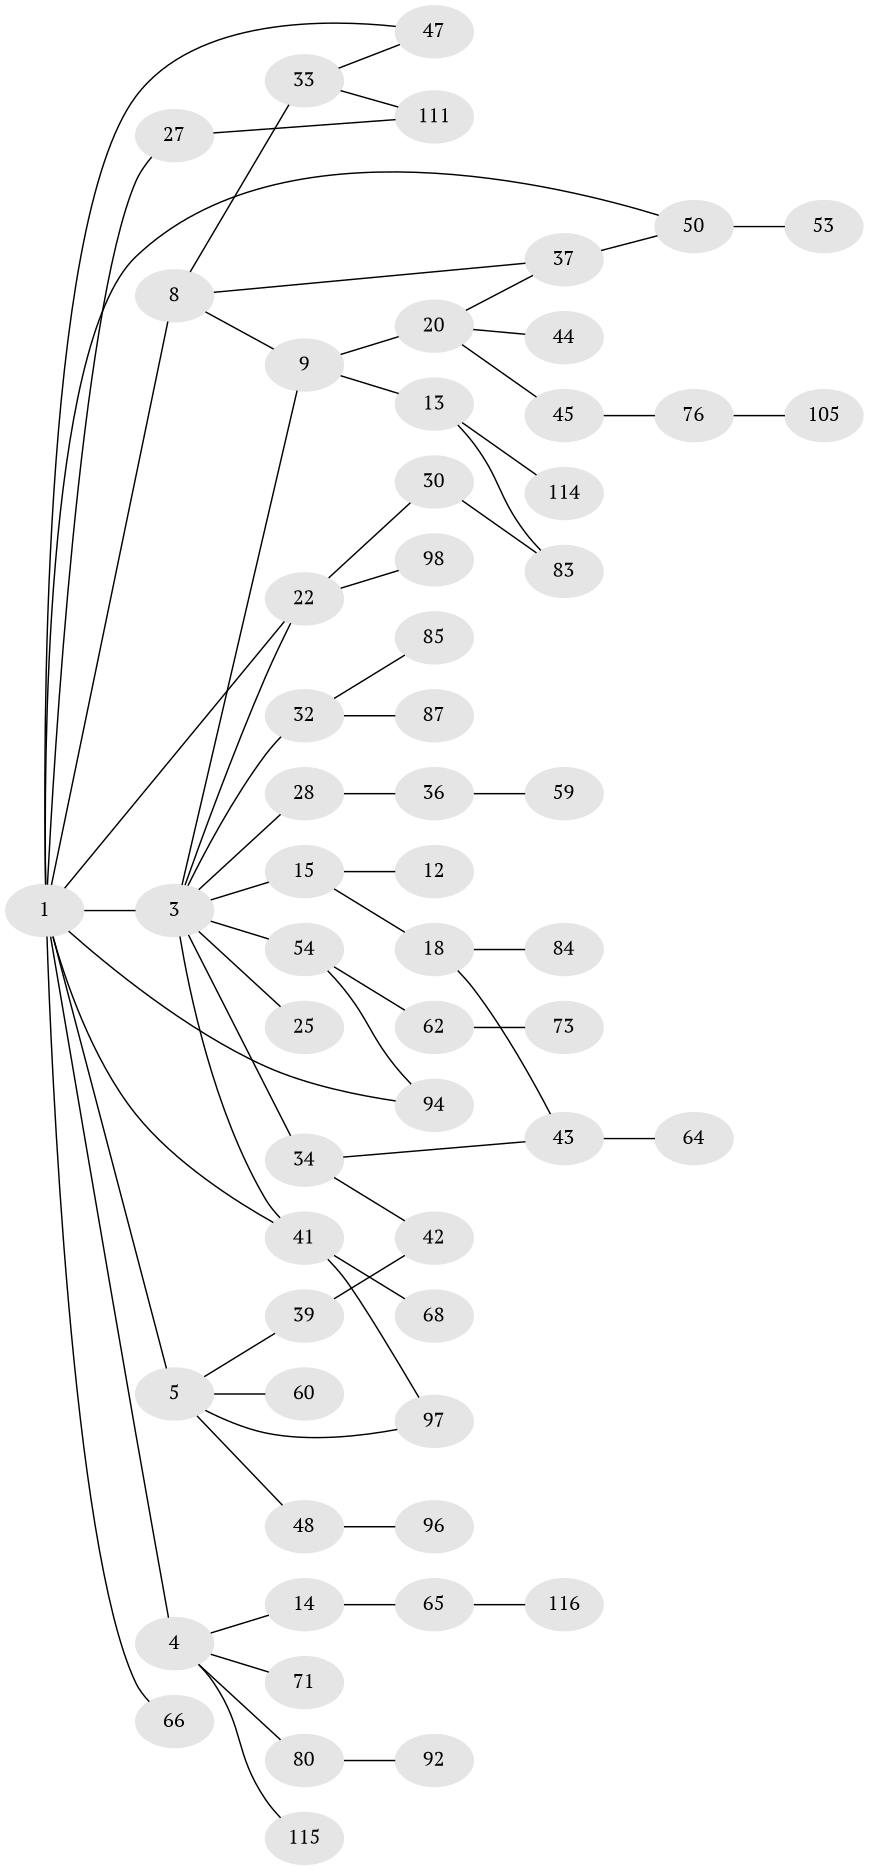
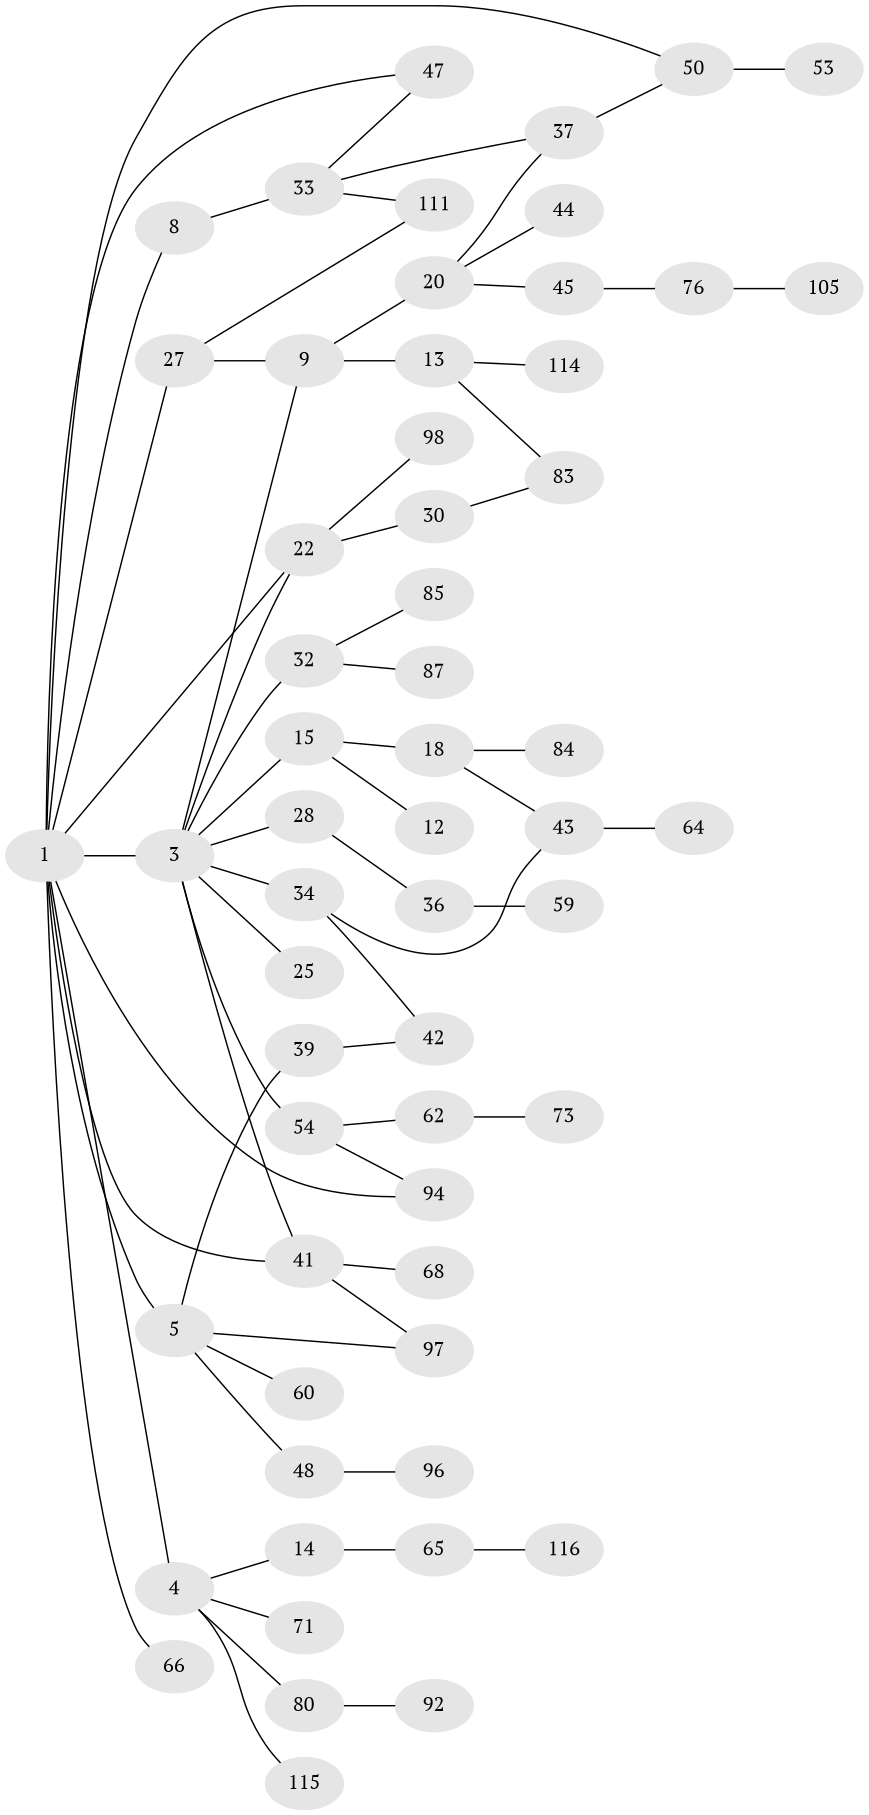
(370, 278) -> (433, 158)
(240, 330) -> (240, 361)
